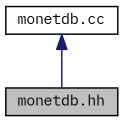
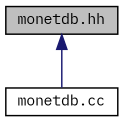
(62, 69) -> (62, 69)
